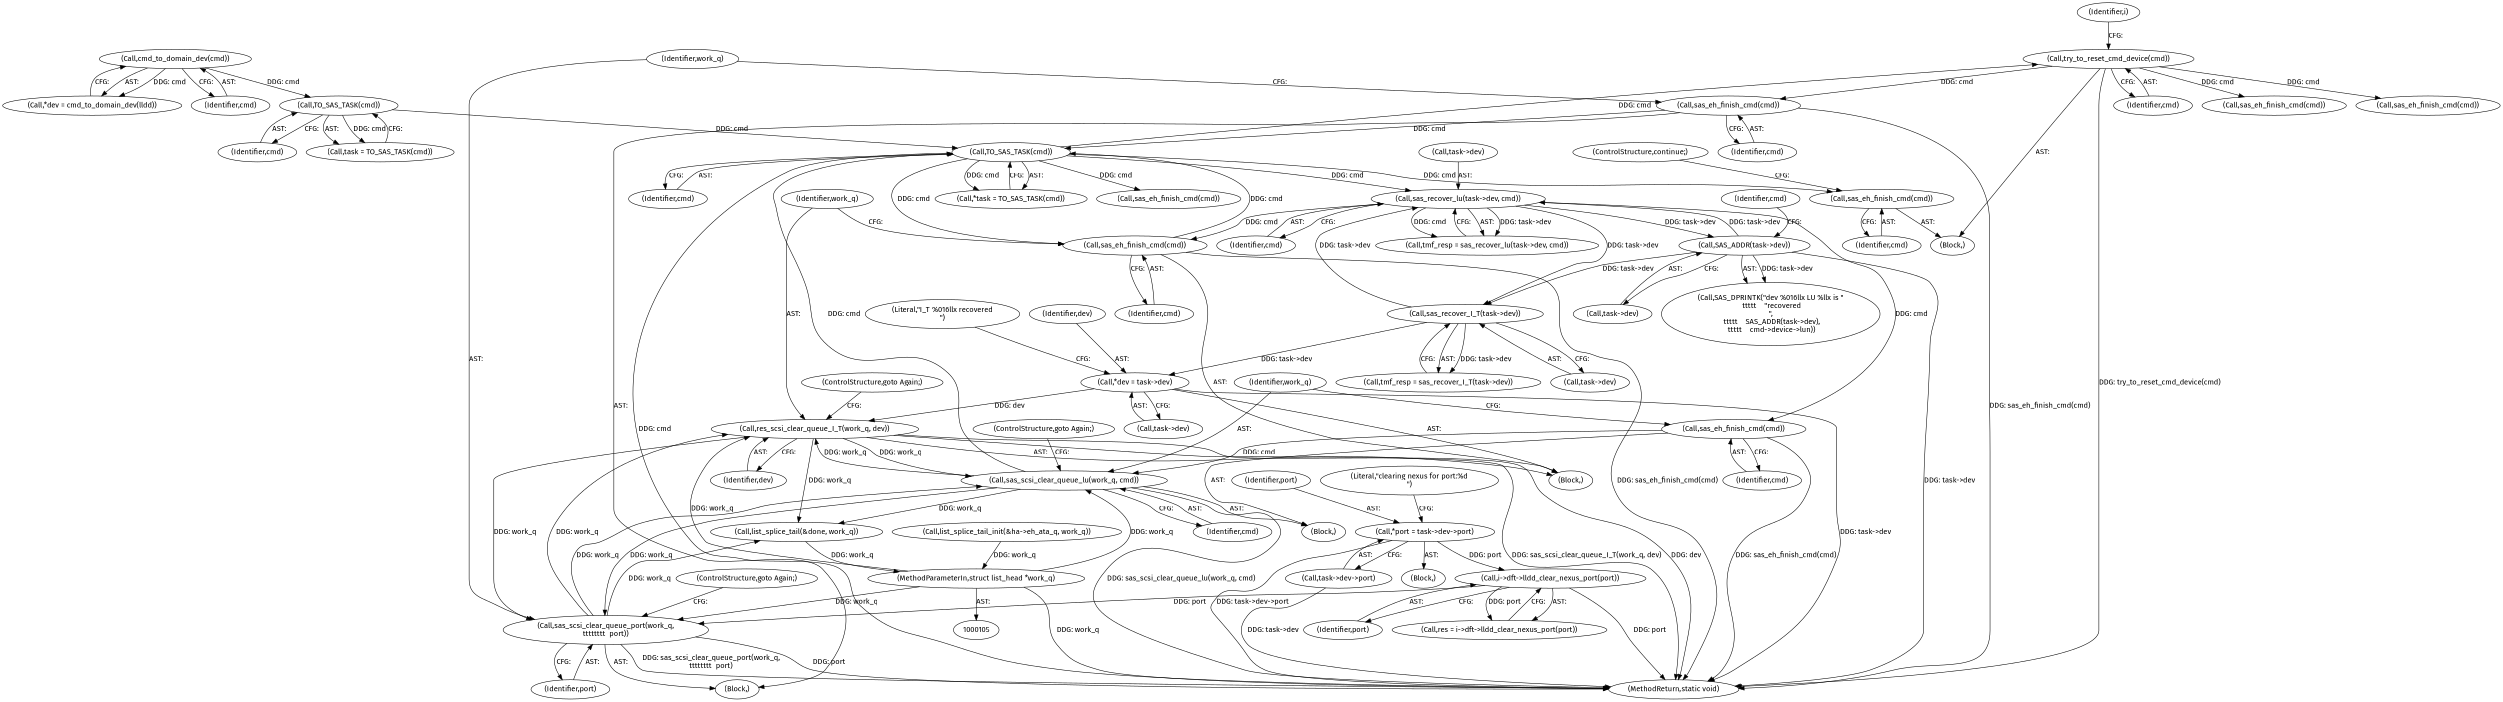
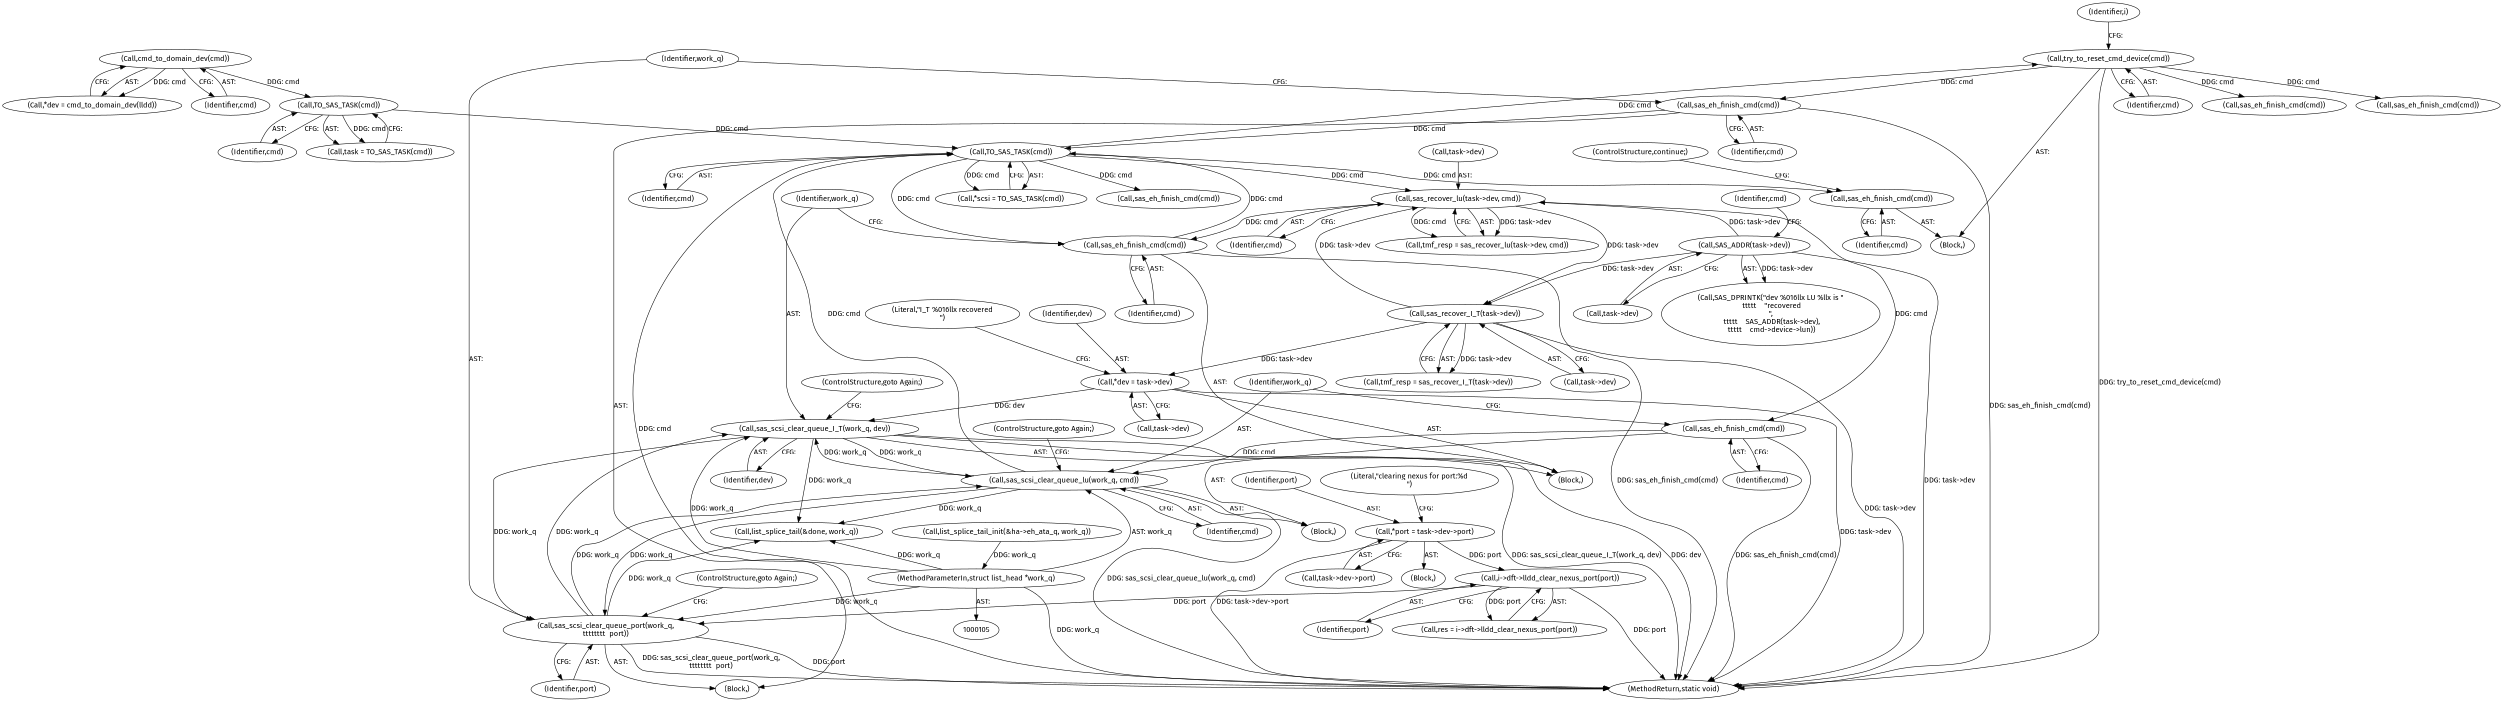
(1011, 199) -> (1011, 199)
(1617, 217) -> none
(815, 429) -> (815, 429)
(1152, 532) -> (1152, 532)
(831, 559) -> (889, 556)
(1366, 671) -> (1851, 445)
